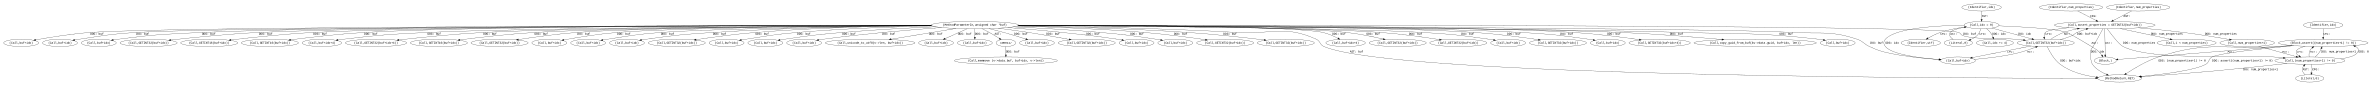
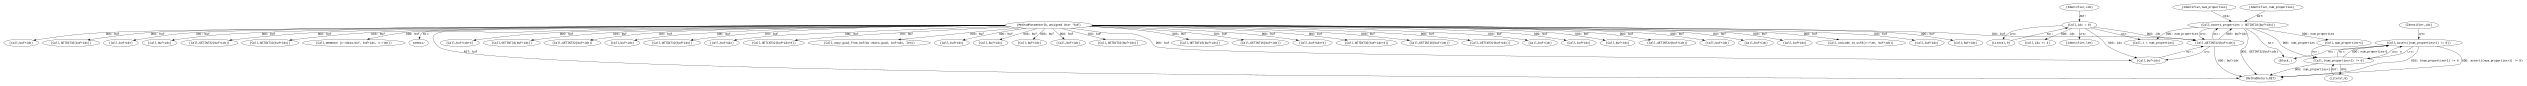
(2048, 29) -> (2114, 34)
(1921, 43) -> (2079, 43)
(2323, 43) -> (2419, 43)
(1006, 51) -> (687, 27)
(2098, 52) -> (2260, 52)
